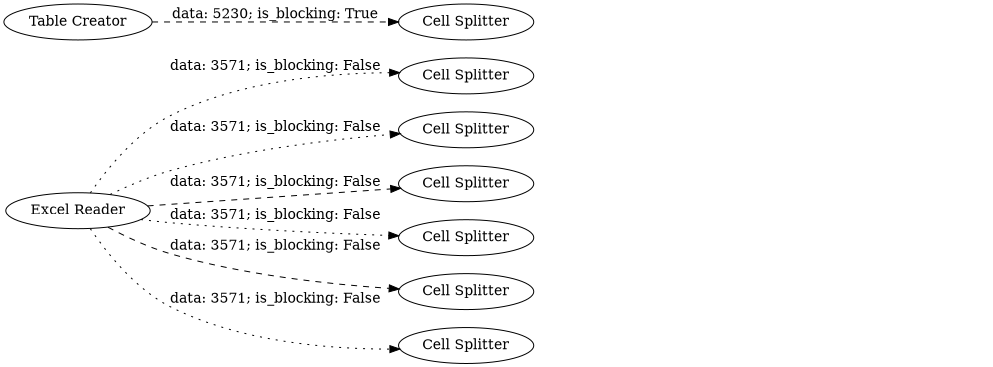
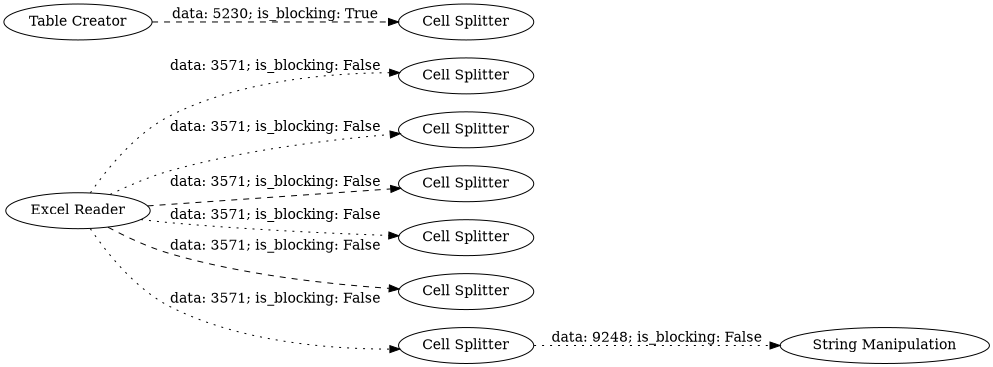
none -> (885, 346)
